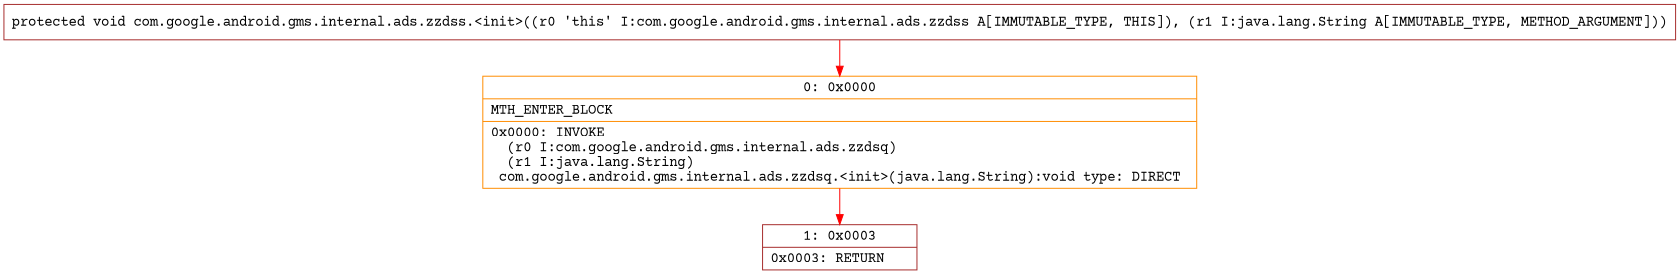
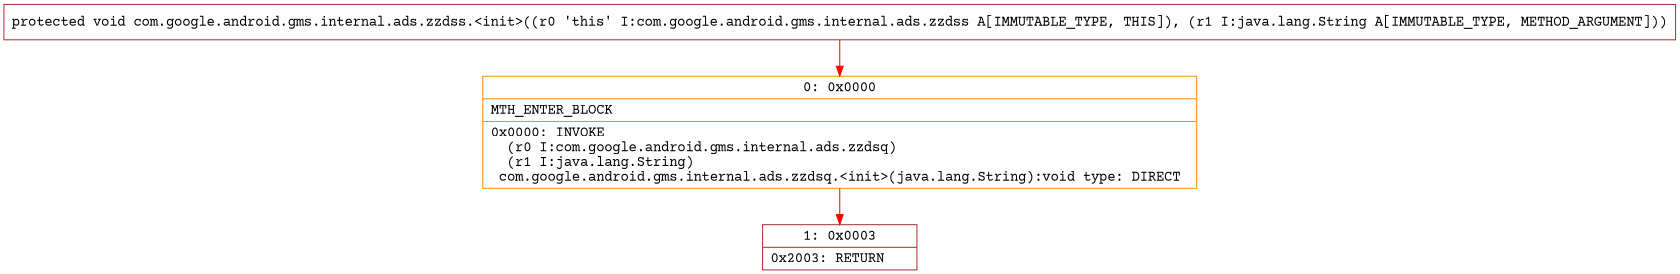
(840, 258) -> (840, 258)
